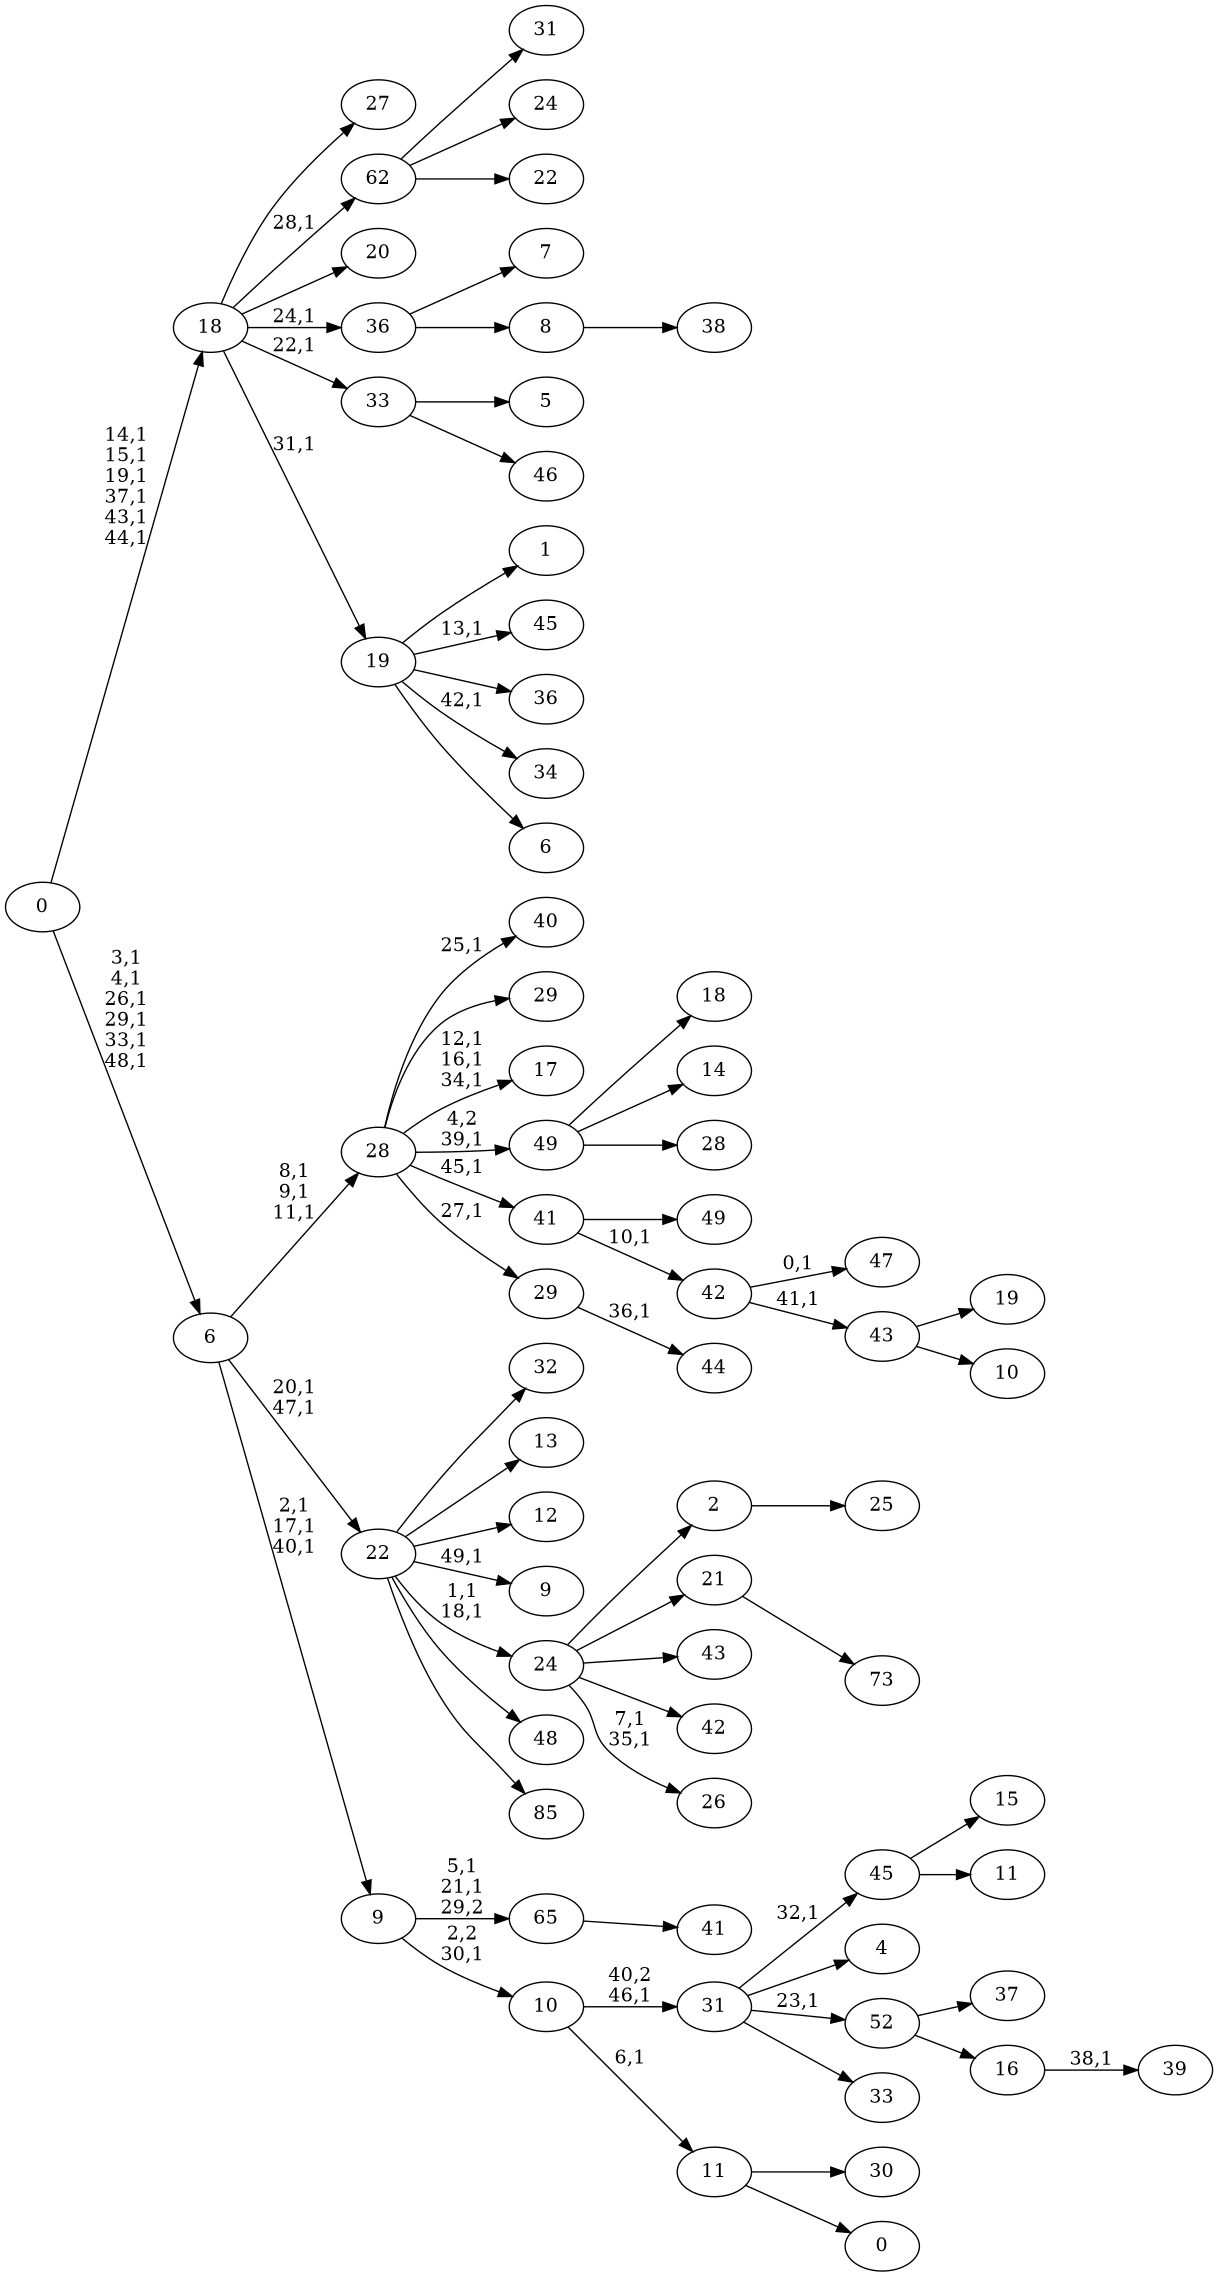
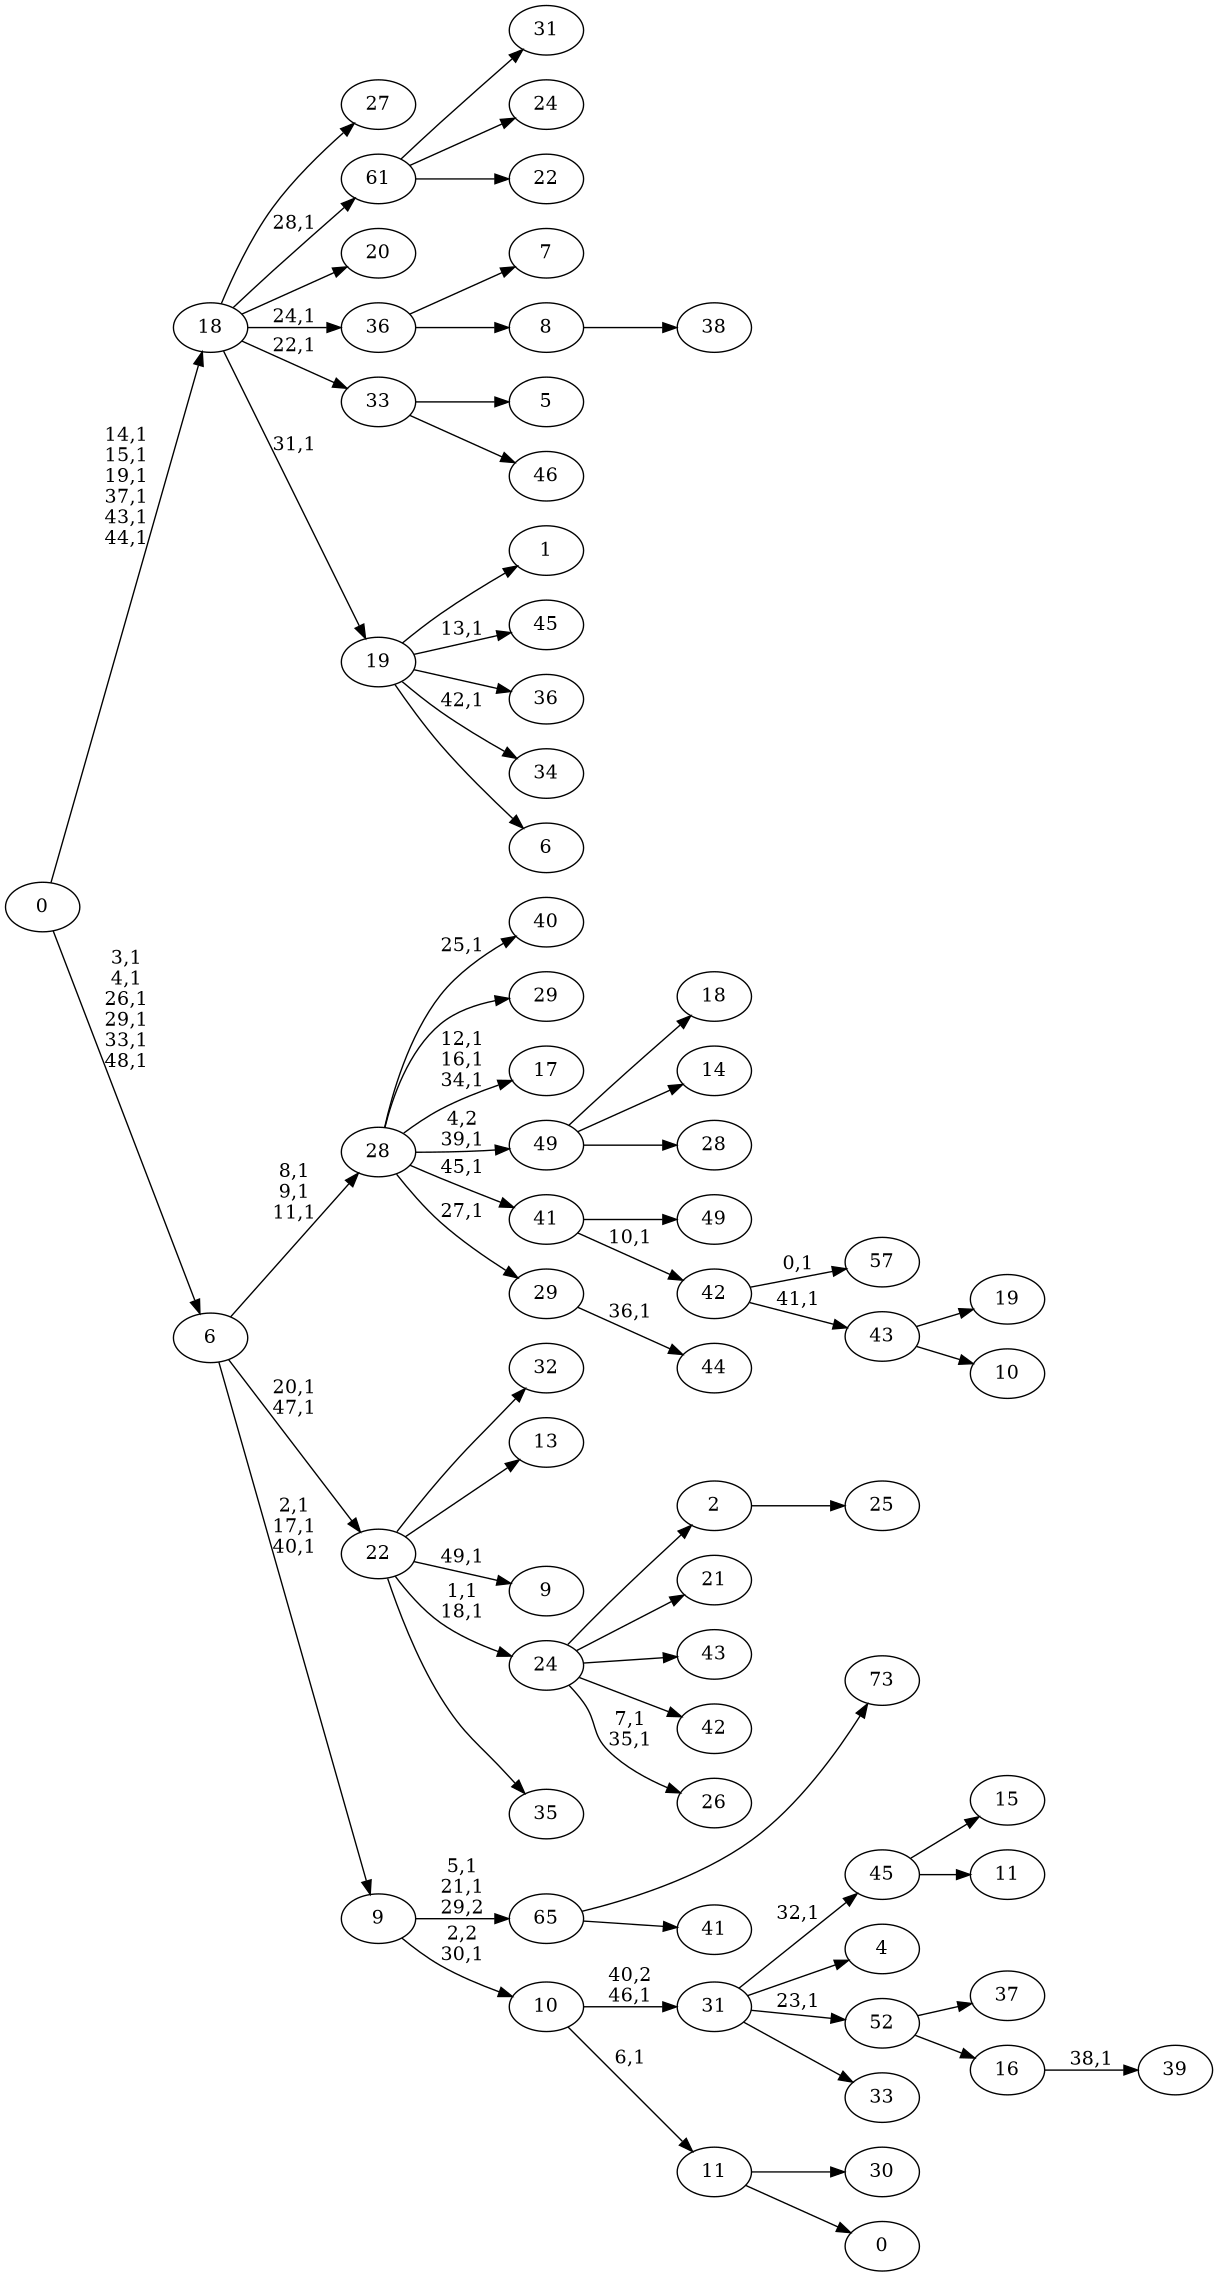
(379, 179) -> (379, 179)
(882, 1262) -> (882, 1262)
(546, 1517) -> none
(792, 1627) -> (744, 1845)
(546, 1740) -> none
(546, 1814) -> (546, 1814)
